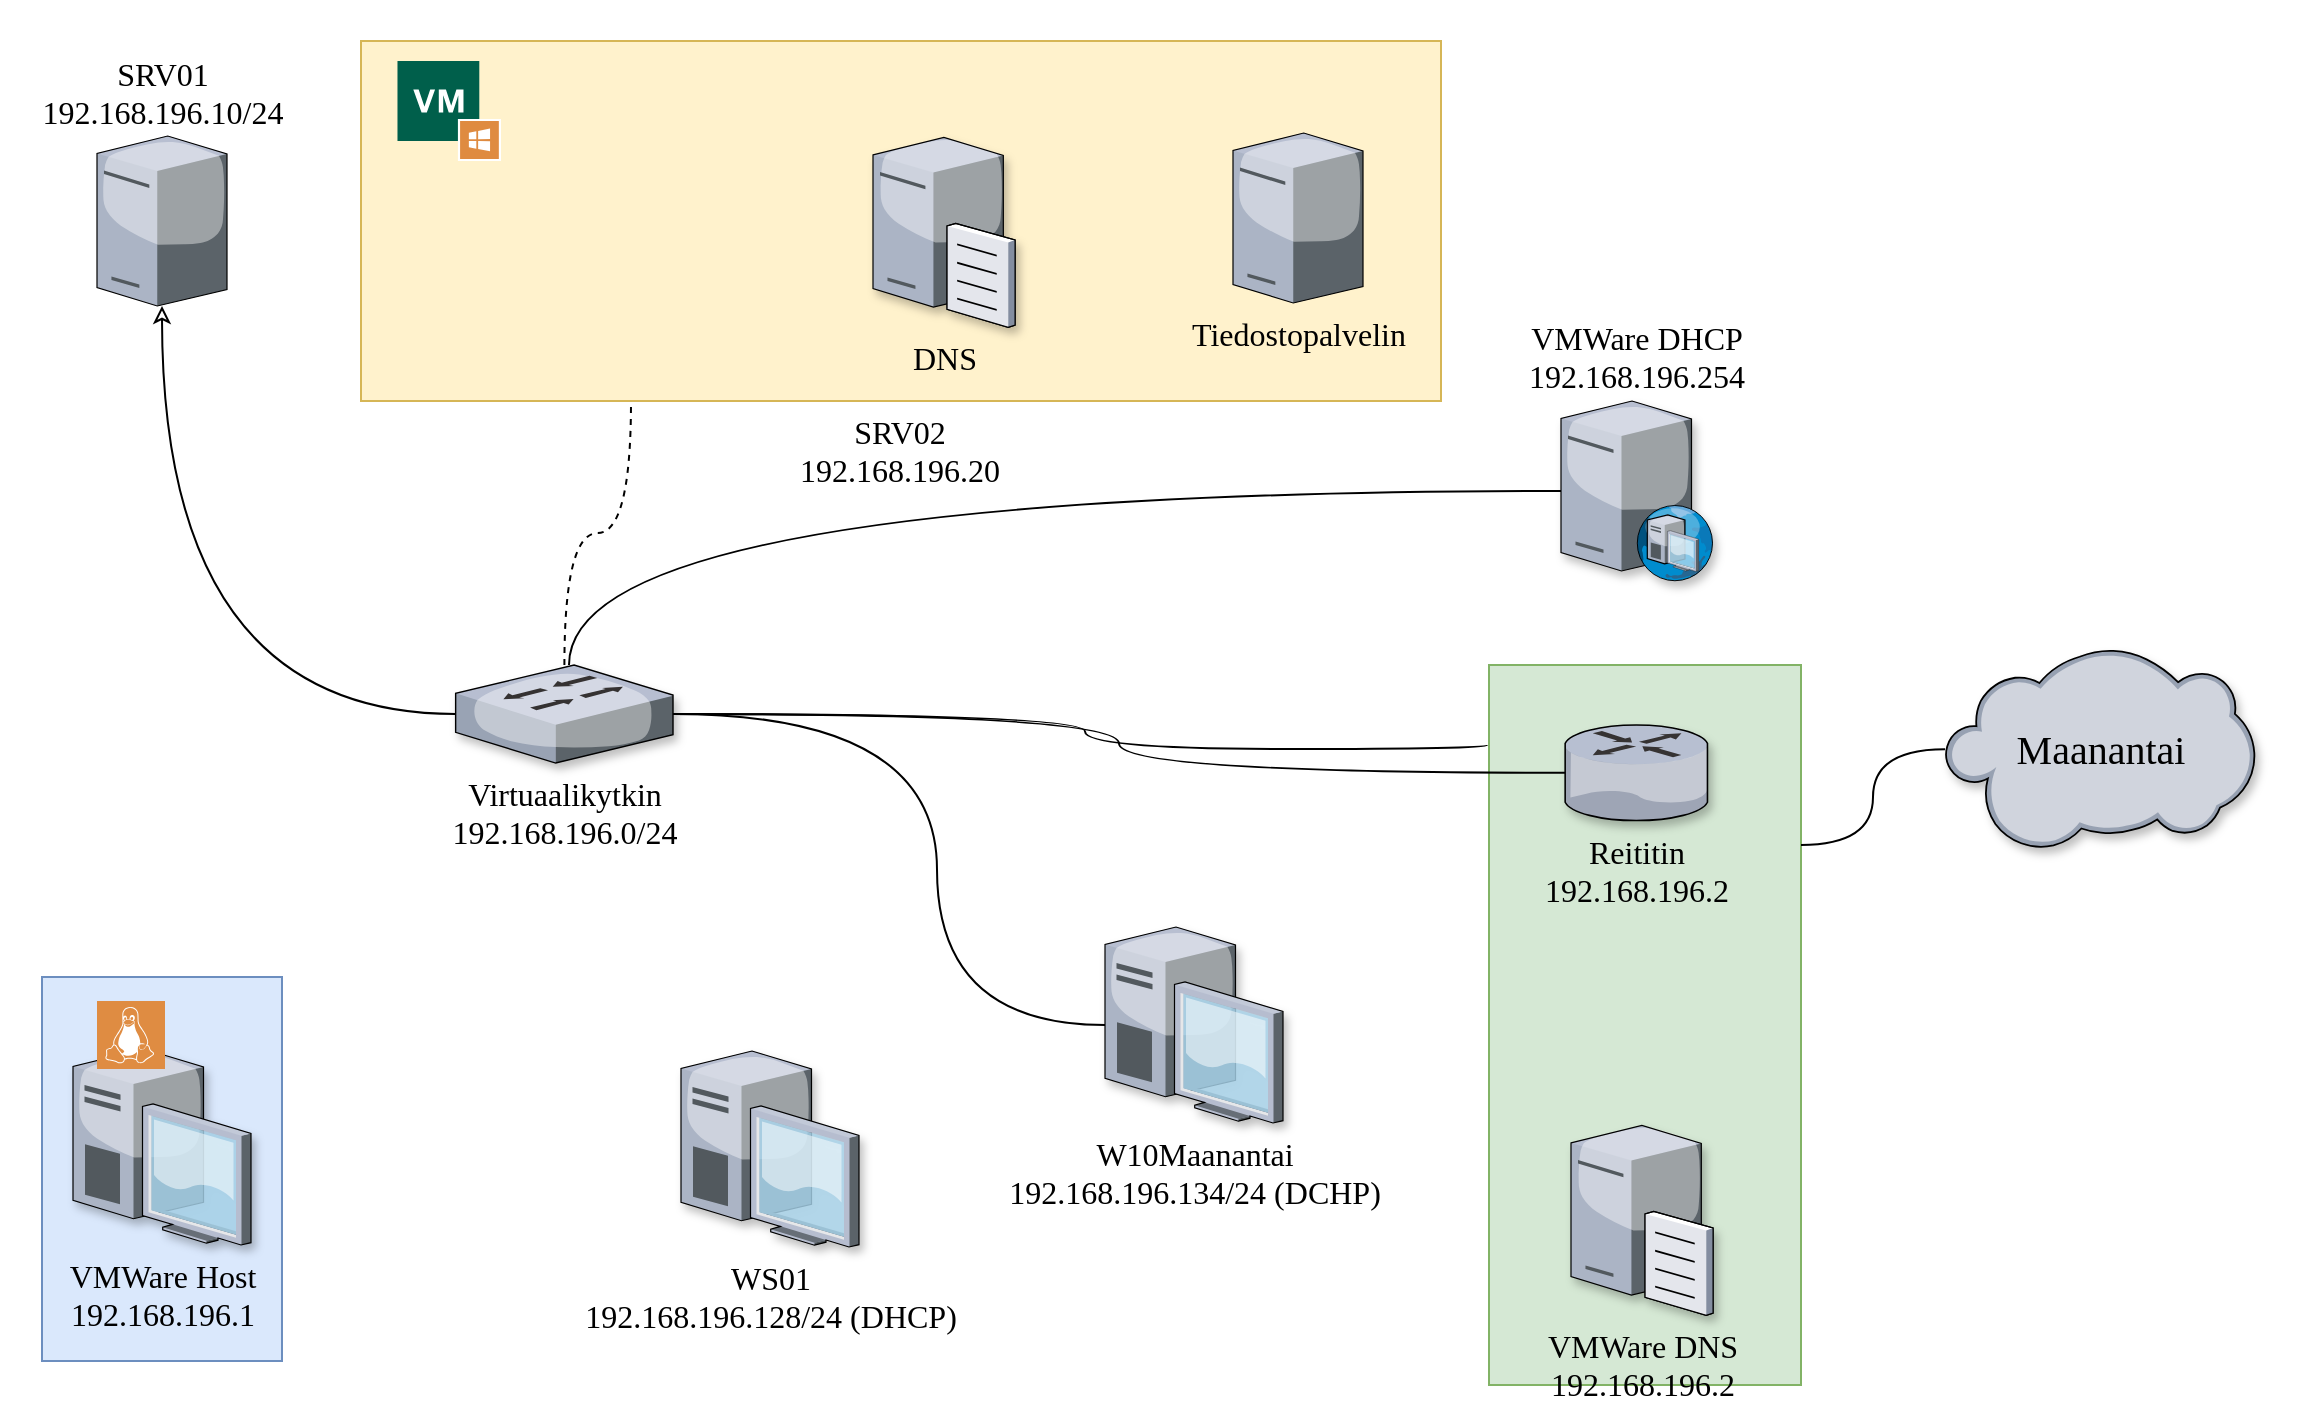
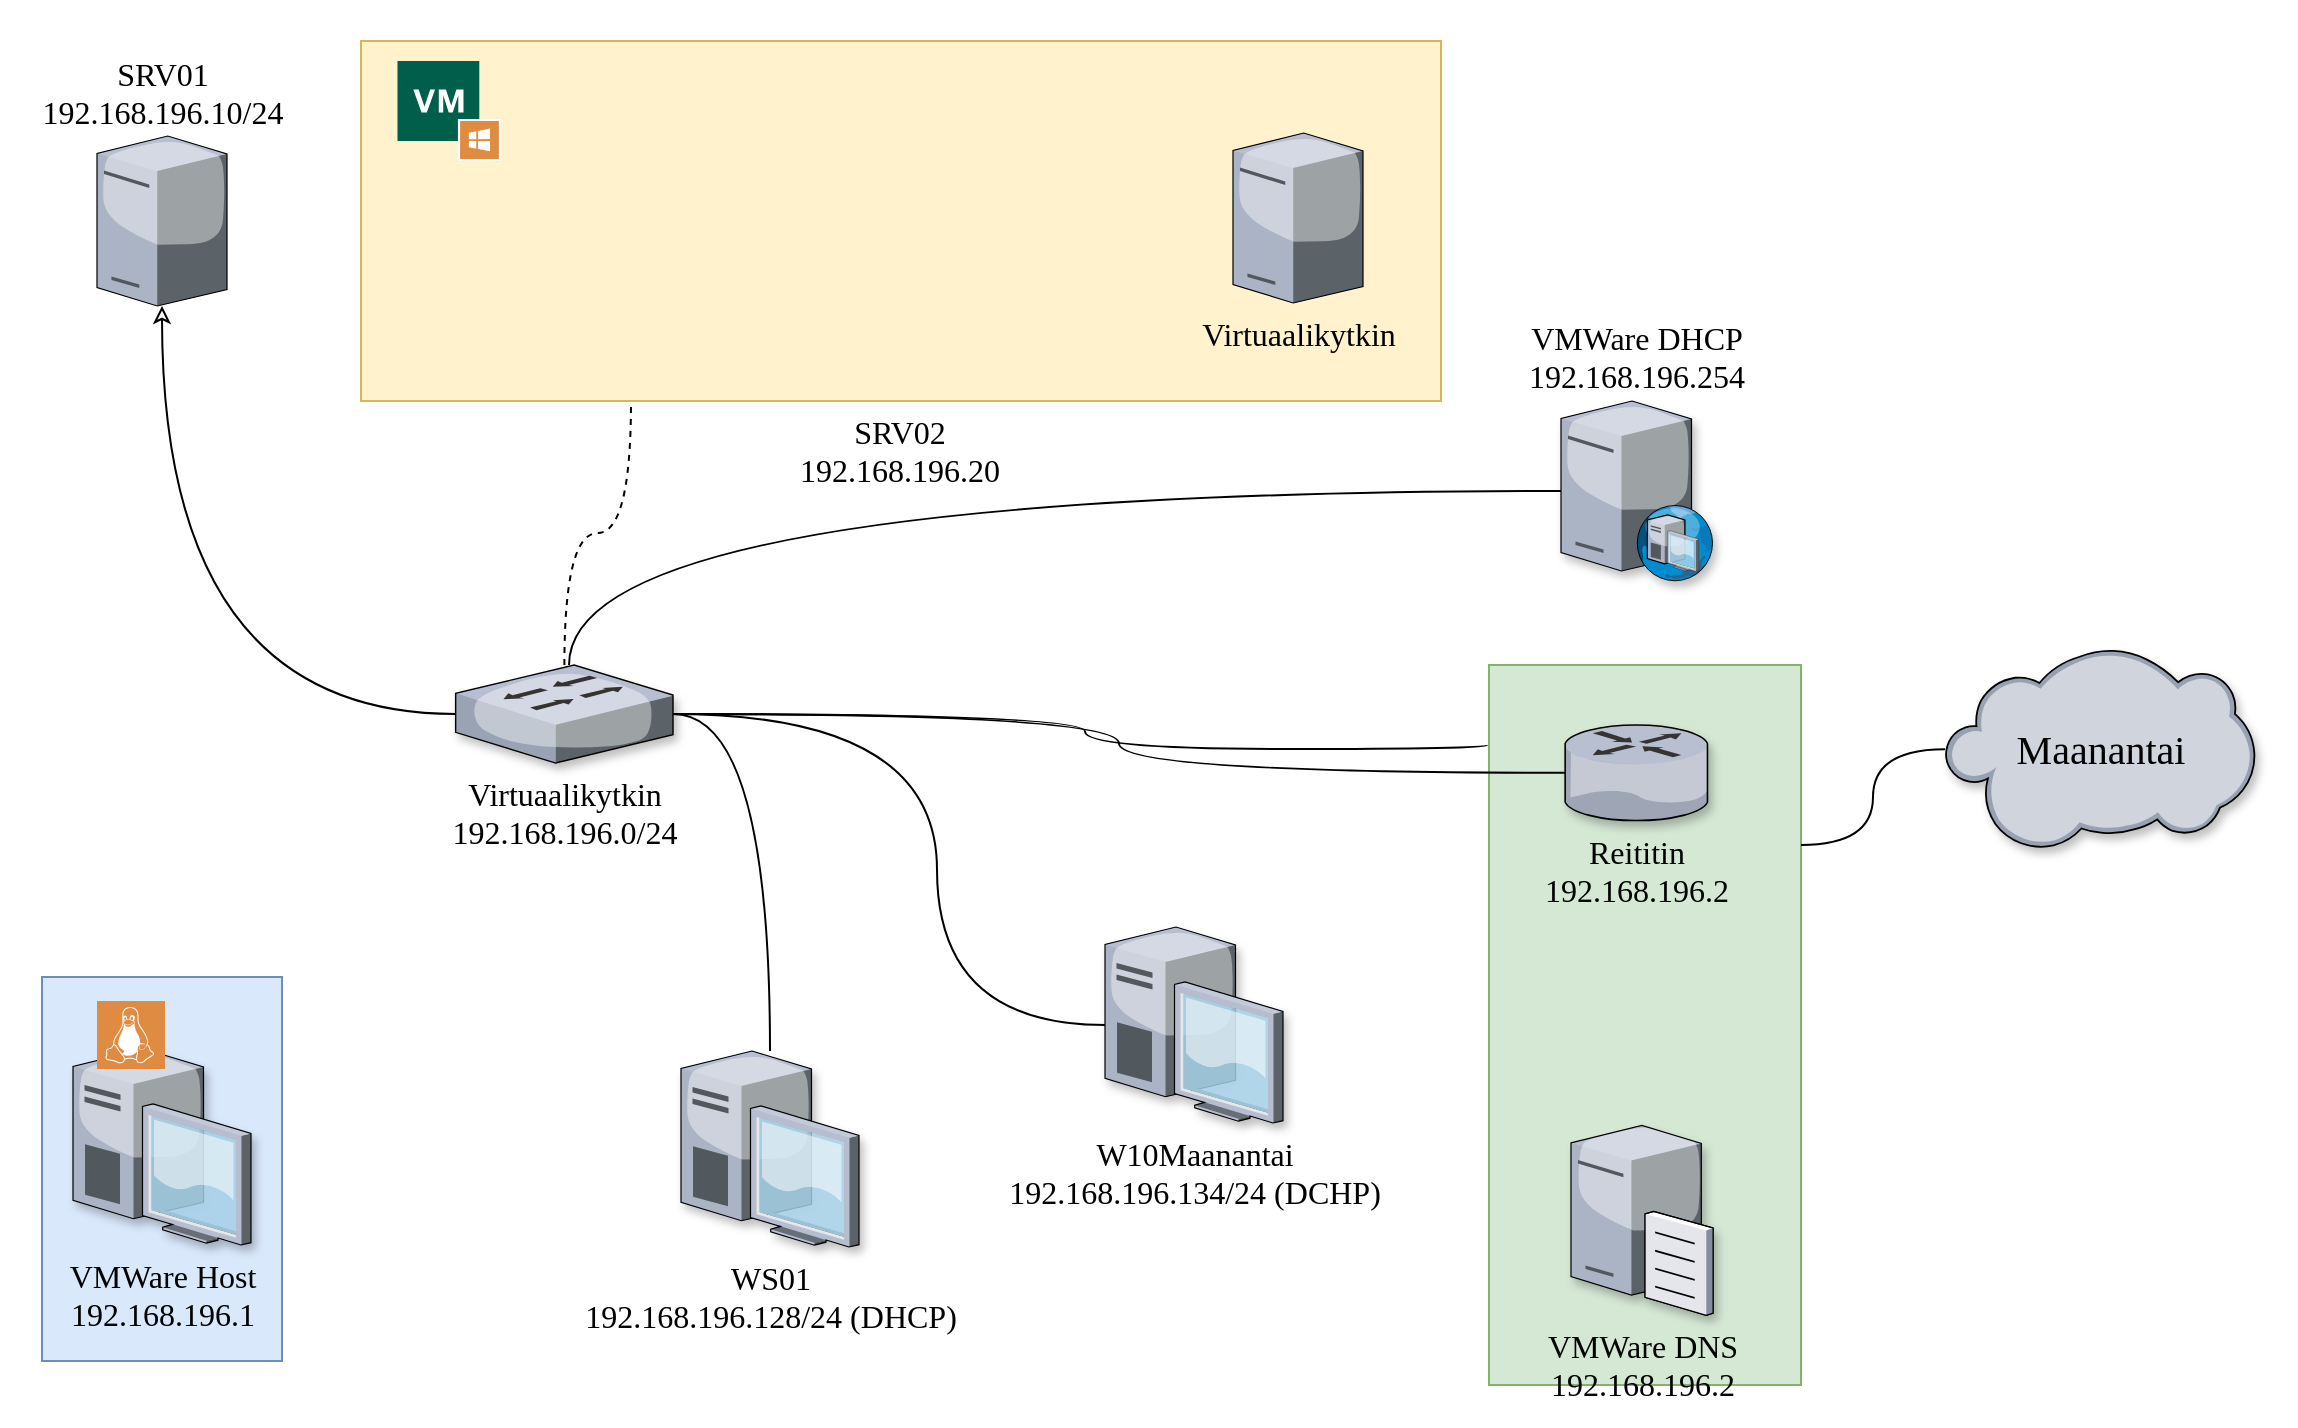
(944, 230) -> none
(1300, 336) -> (1300, 336)
none -> (760, 874)
